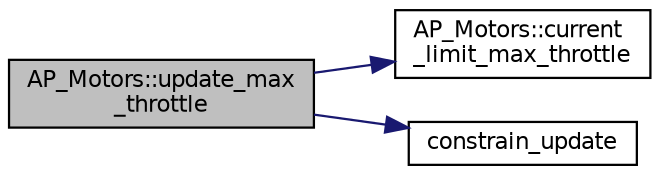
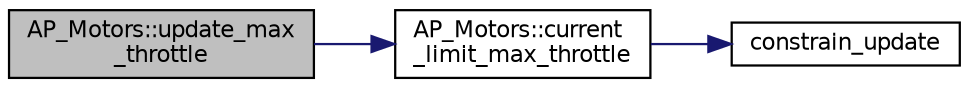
(350, 120) -> (680, 44)
